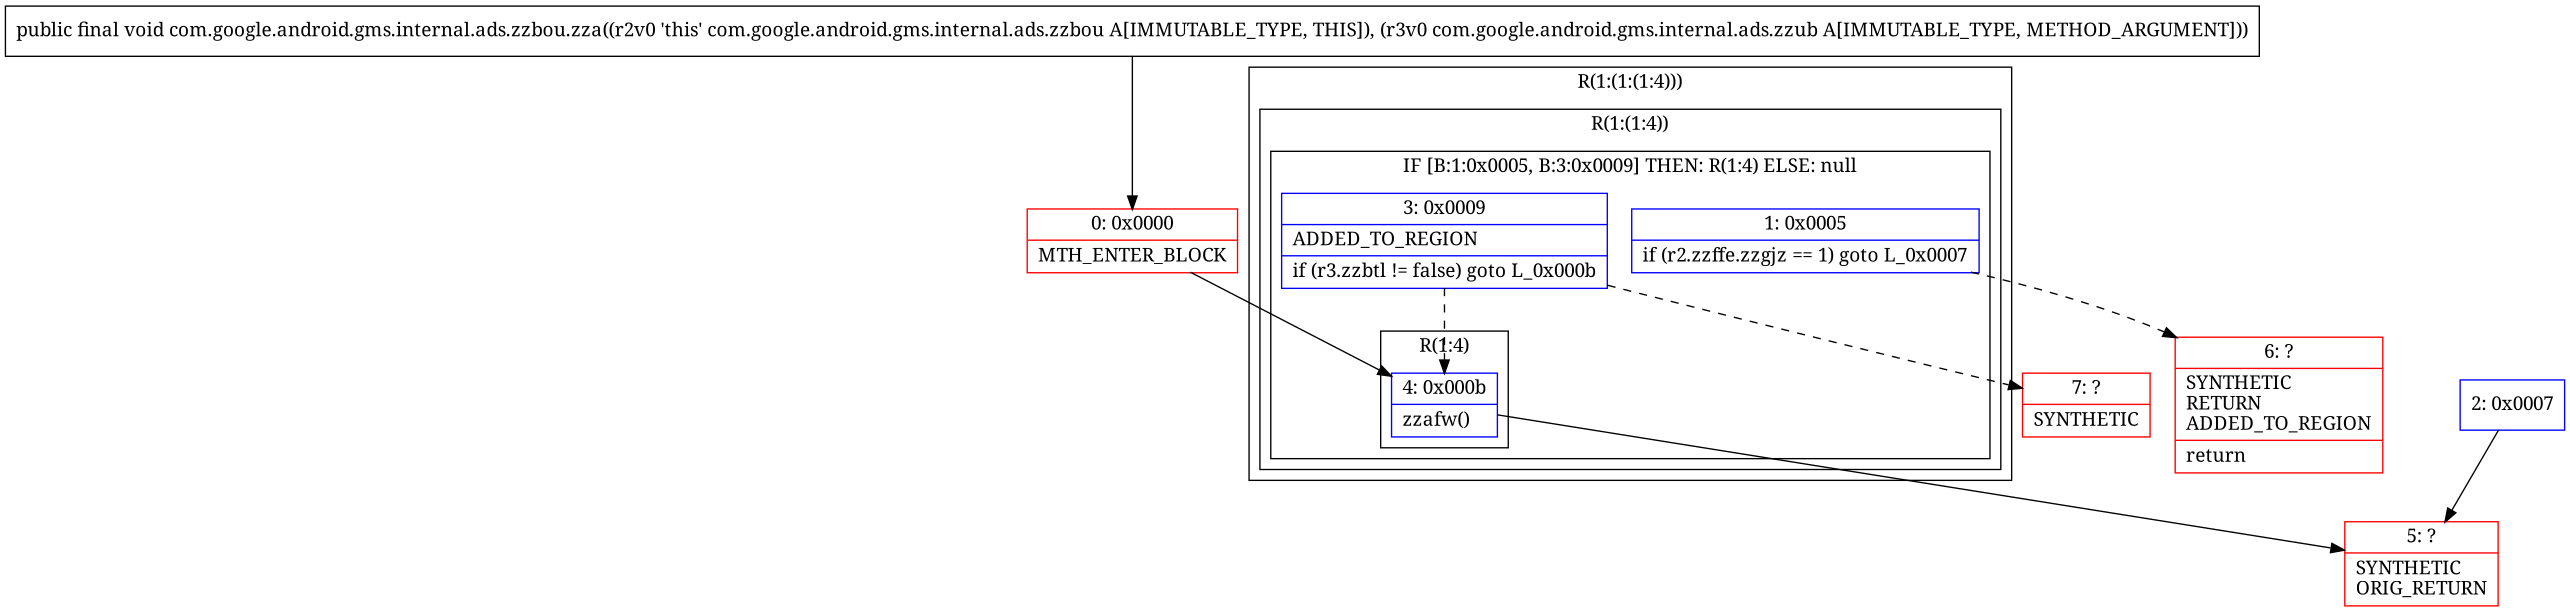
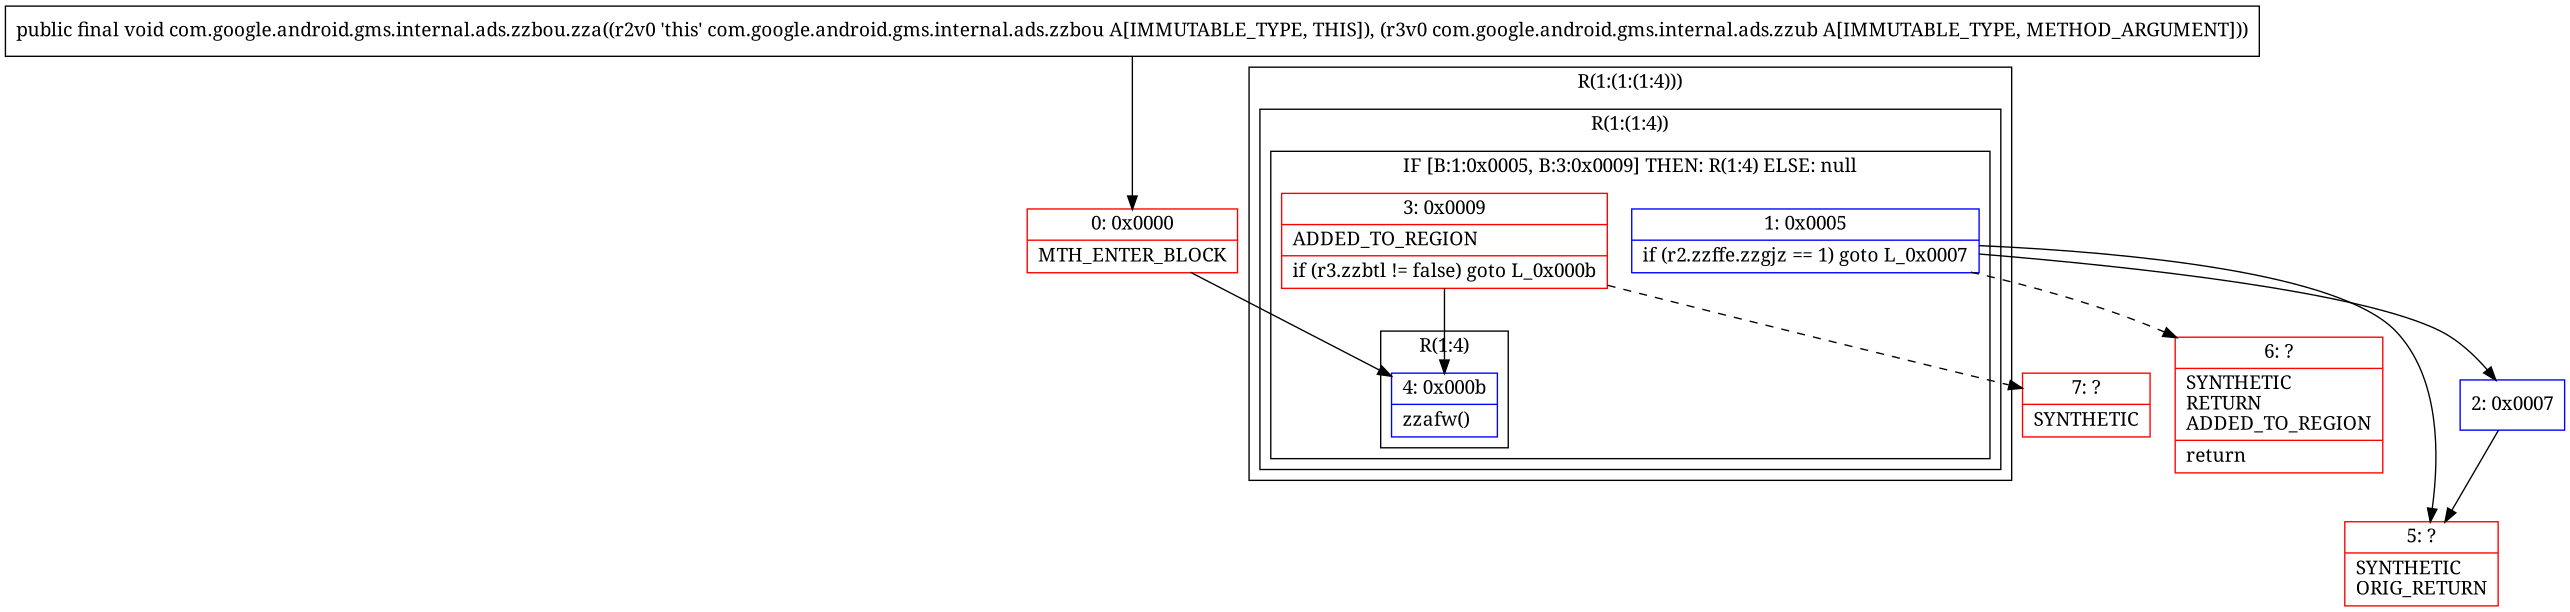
(1444, 241) -> (1444, 241)
none -> (2243, 283)
(1444, 322) -> (1444, 322)
(1977, 491) -> (2285, 282)
